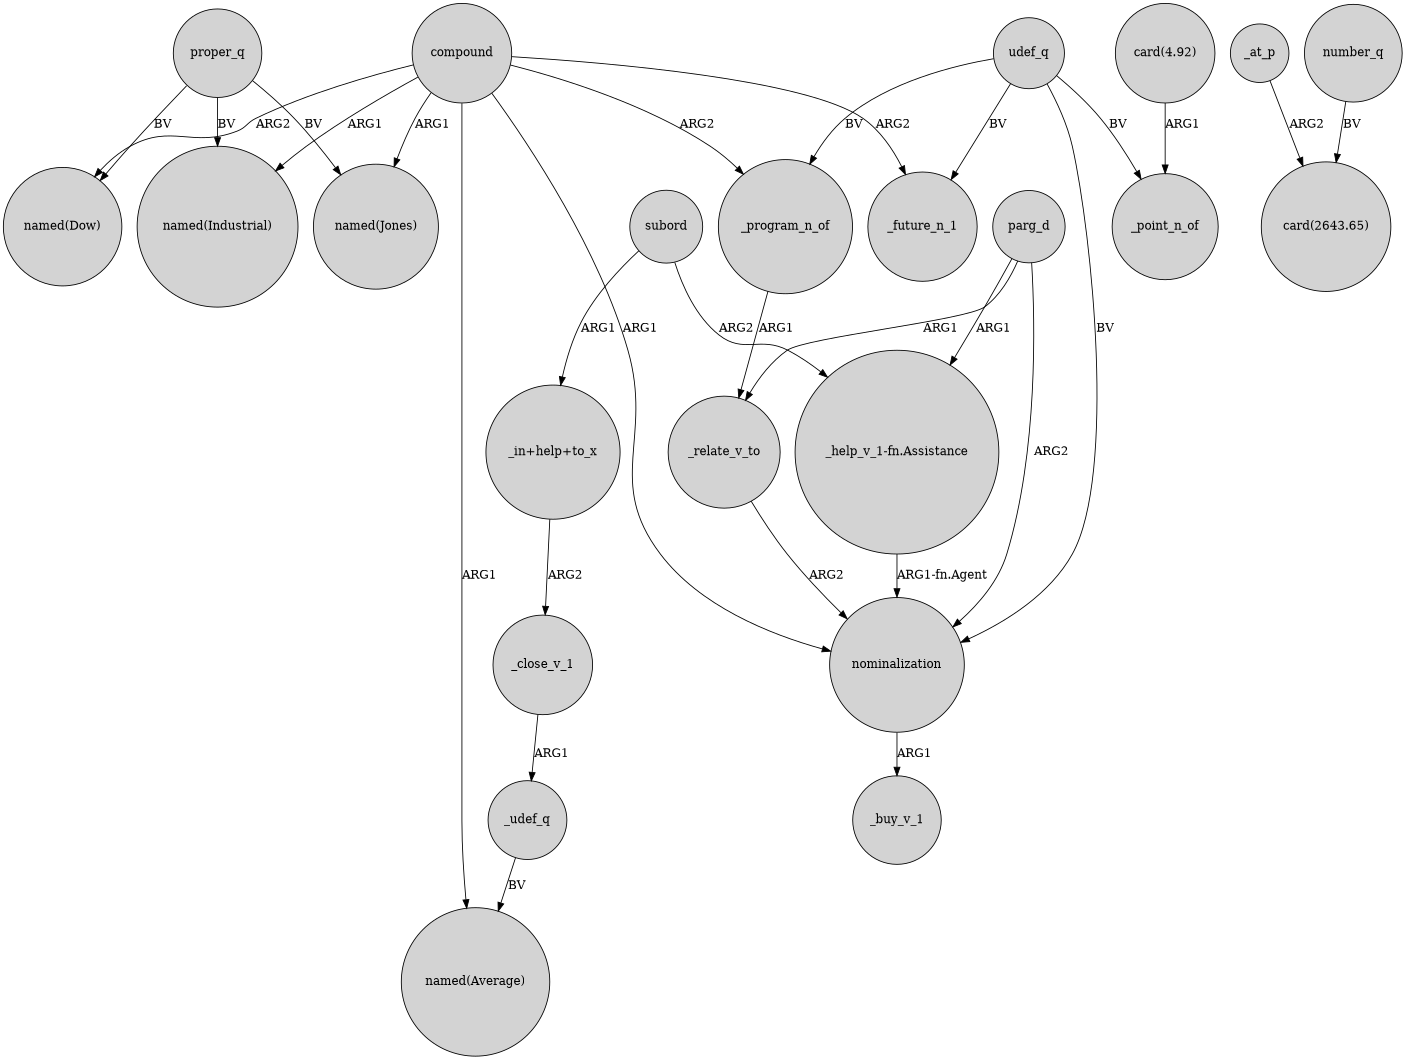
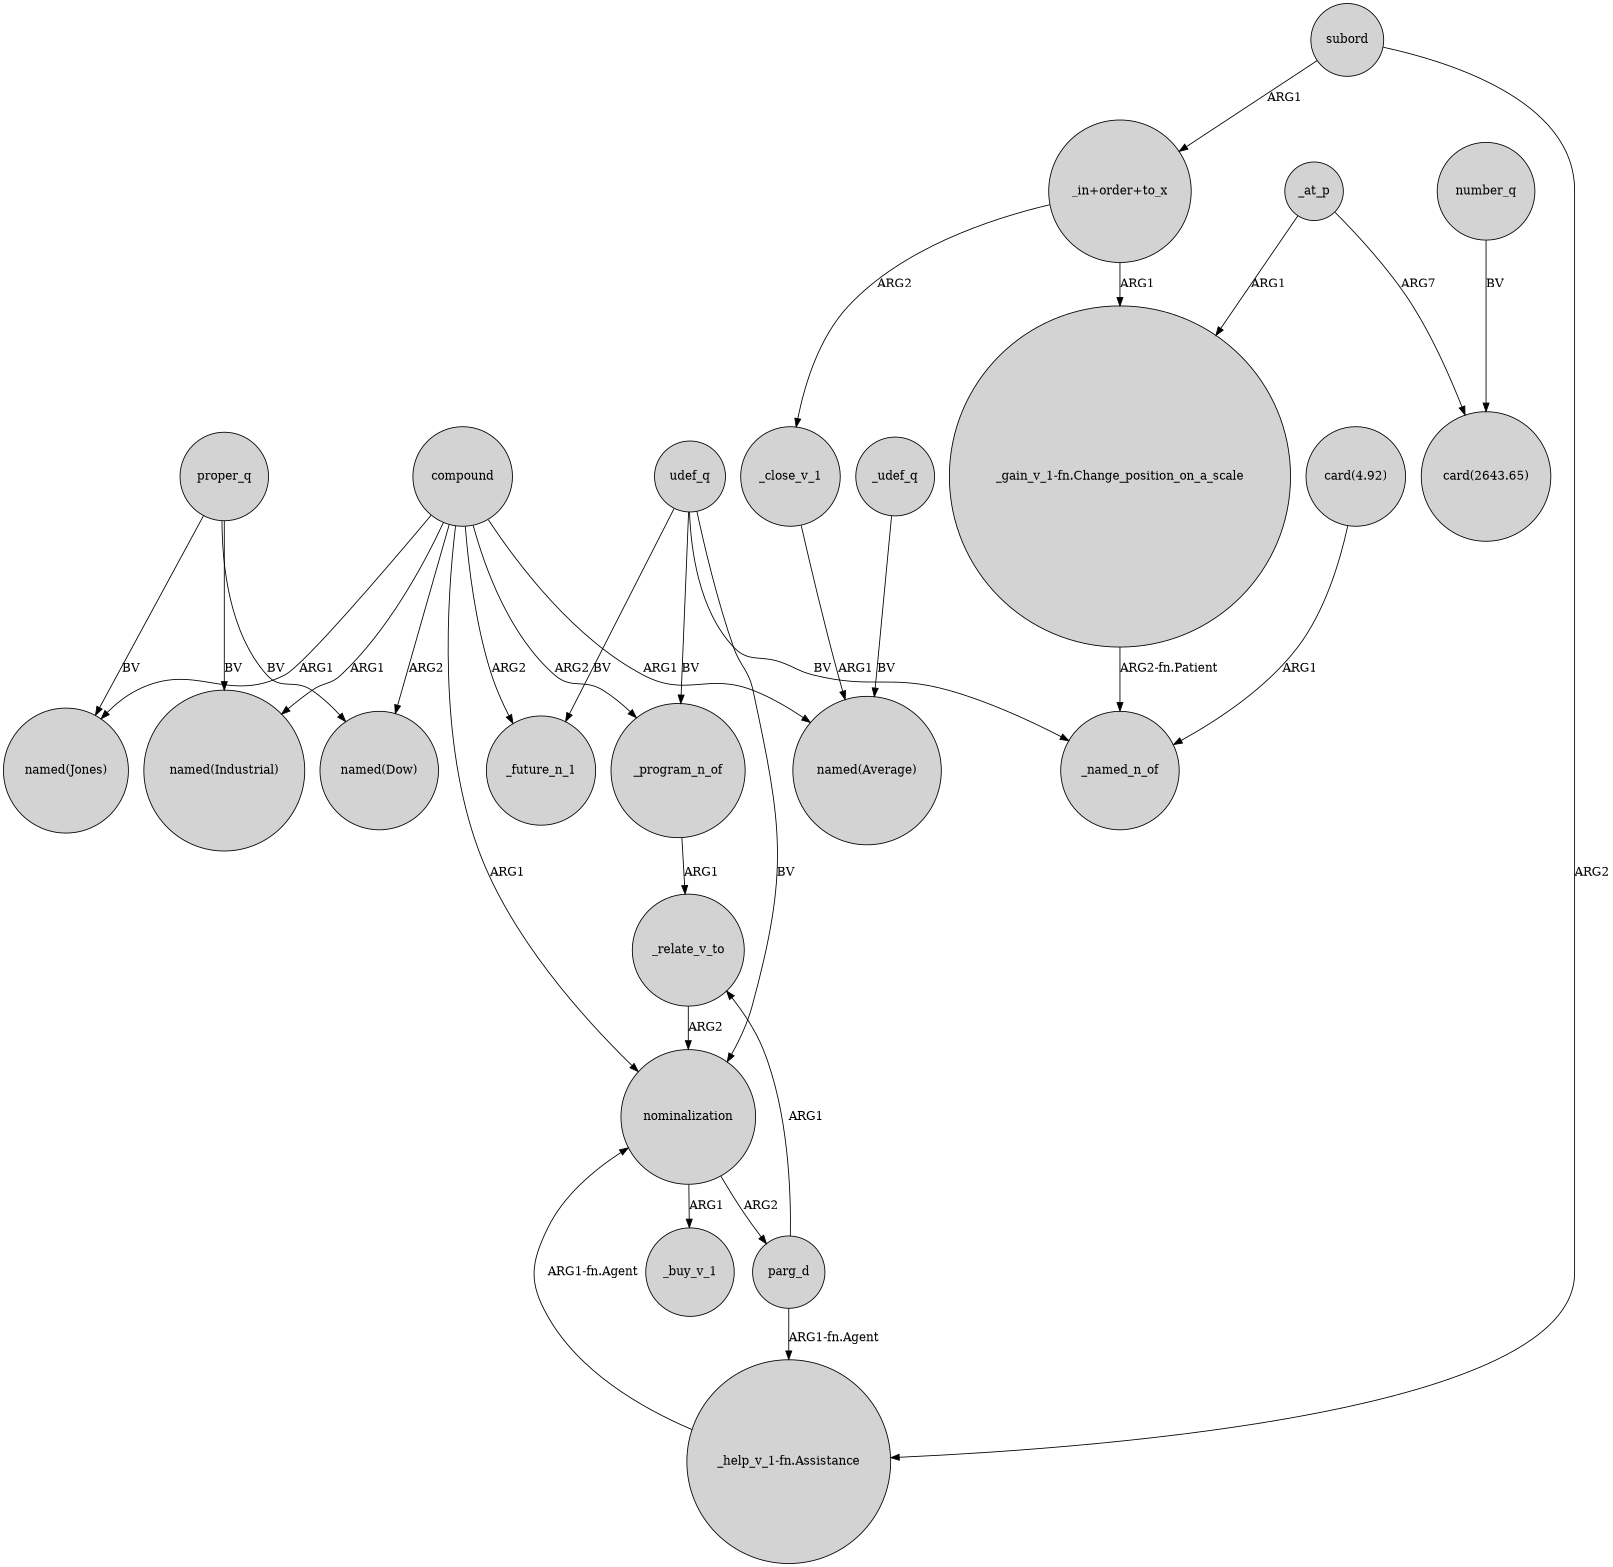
(1307, 125) -> (1418, 284)
(1165, 227) -> (1120, 771)
(994, 329) -> (834, 1338)
(1027, 451) -> (740, 1207)
(553, 452) -> (1120, 191)
none -> (1120, 477)
(535, 743) -> (821, 609)
